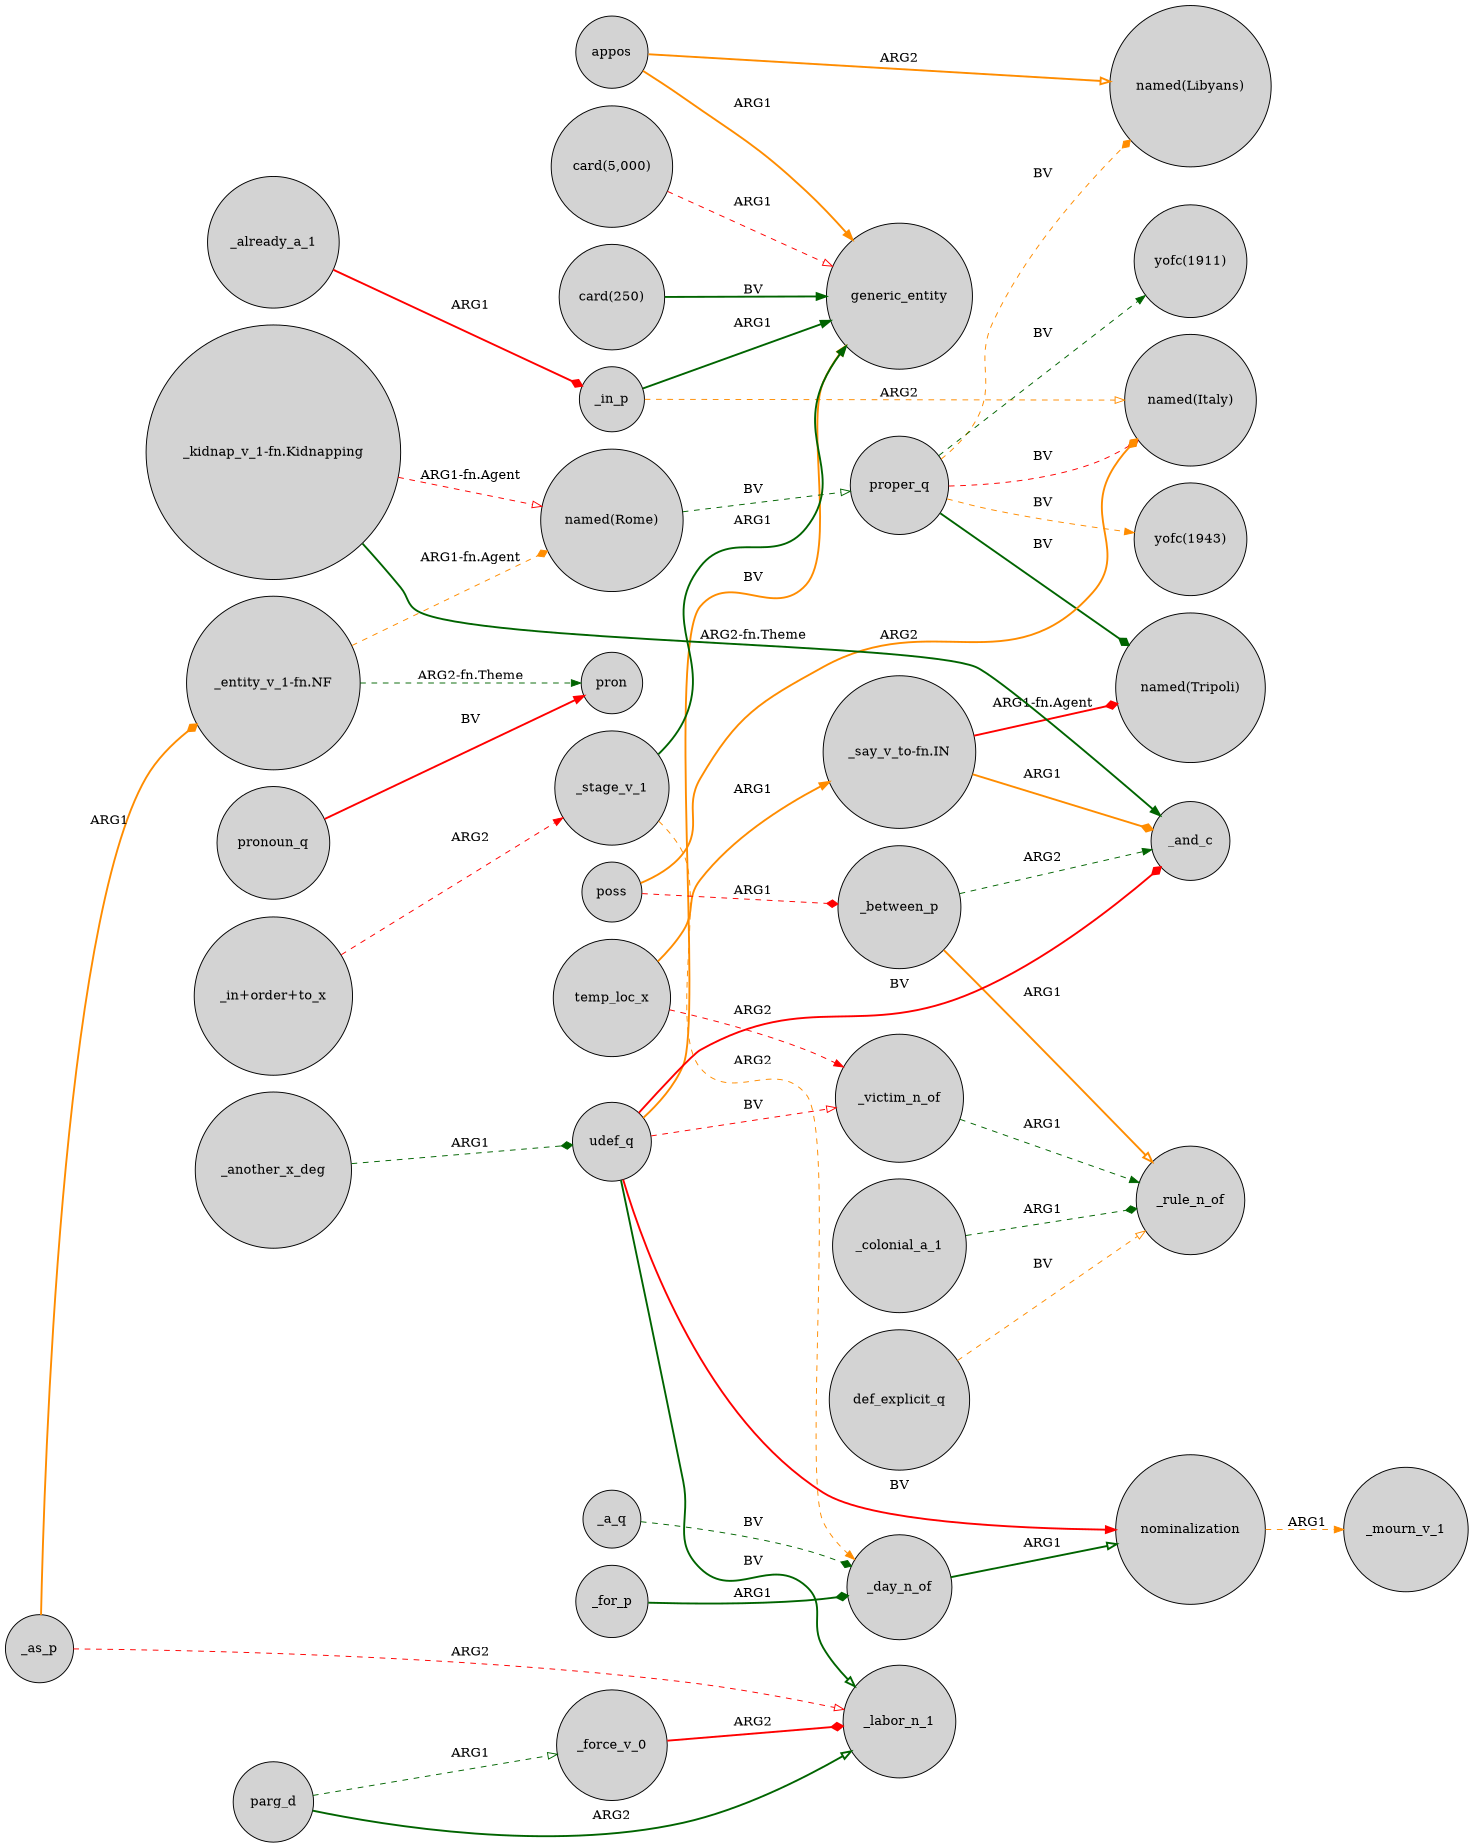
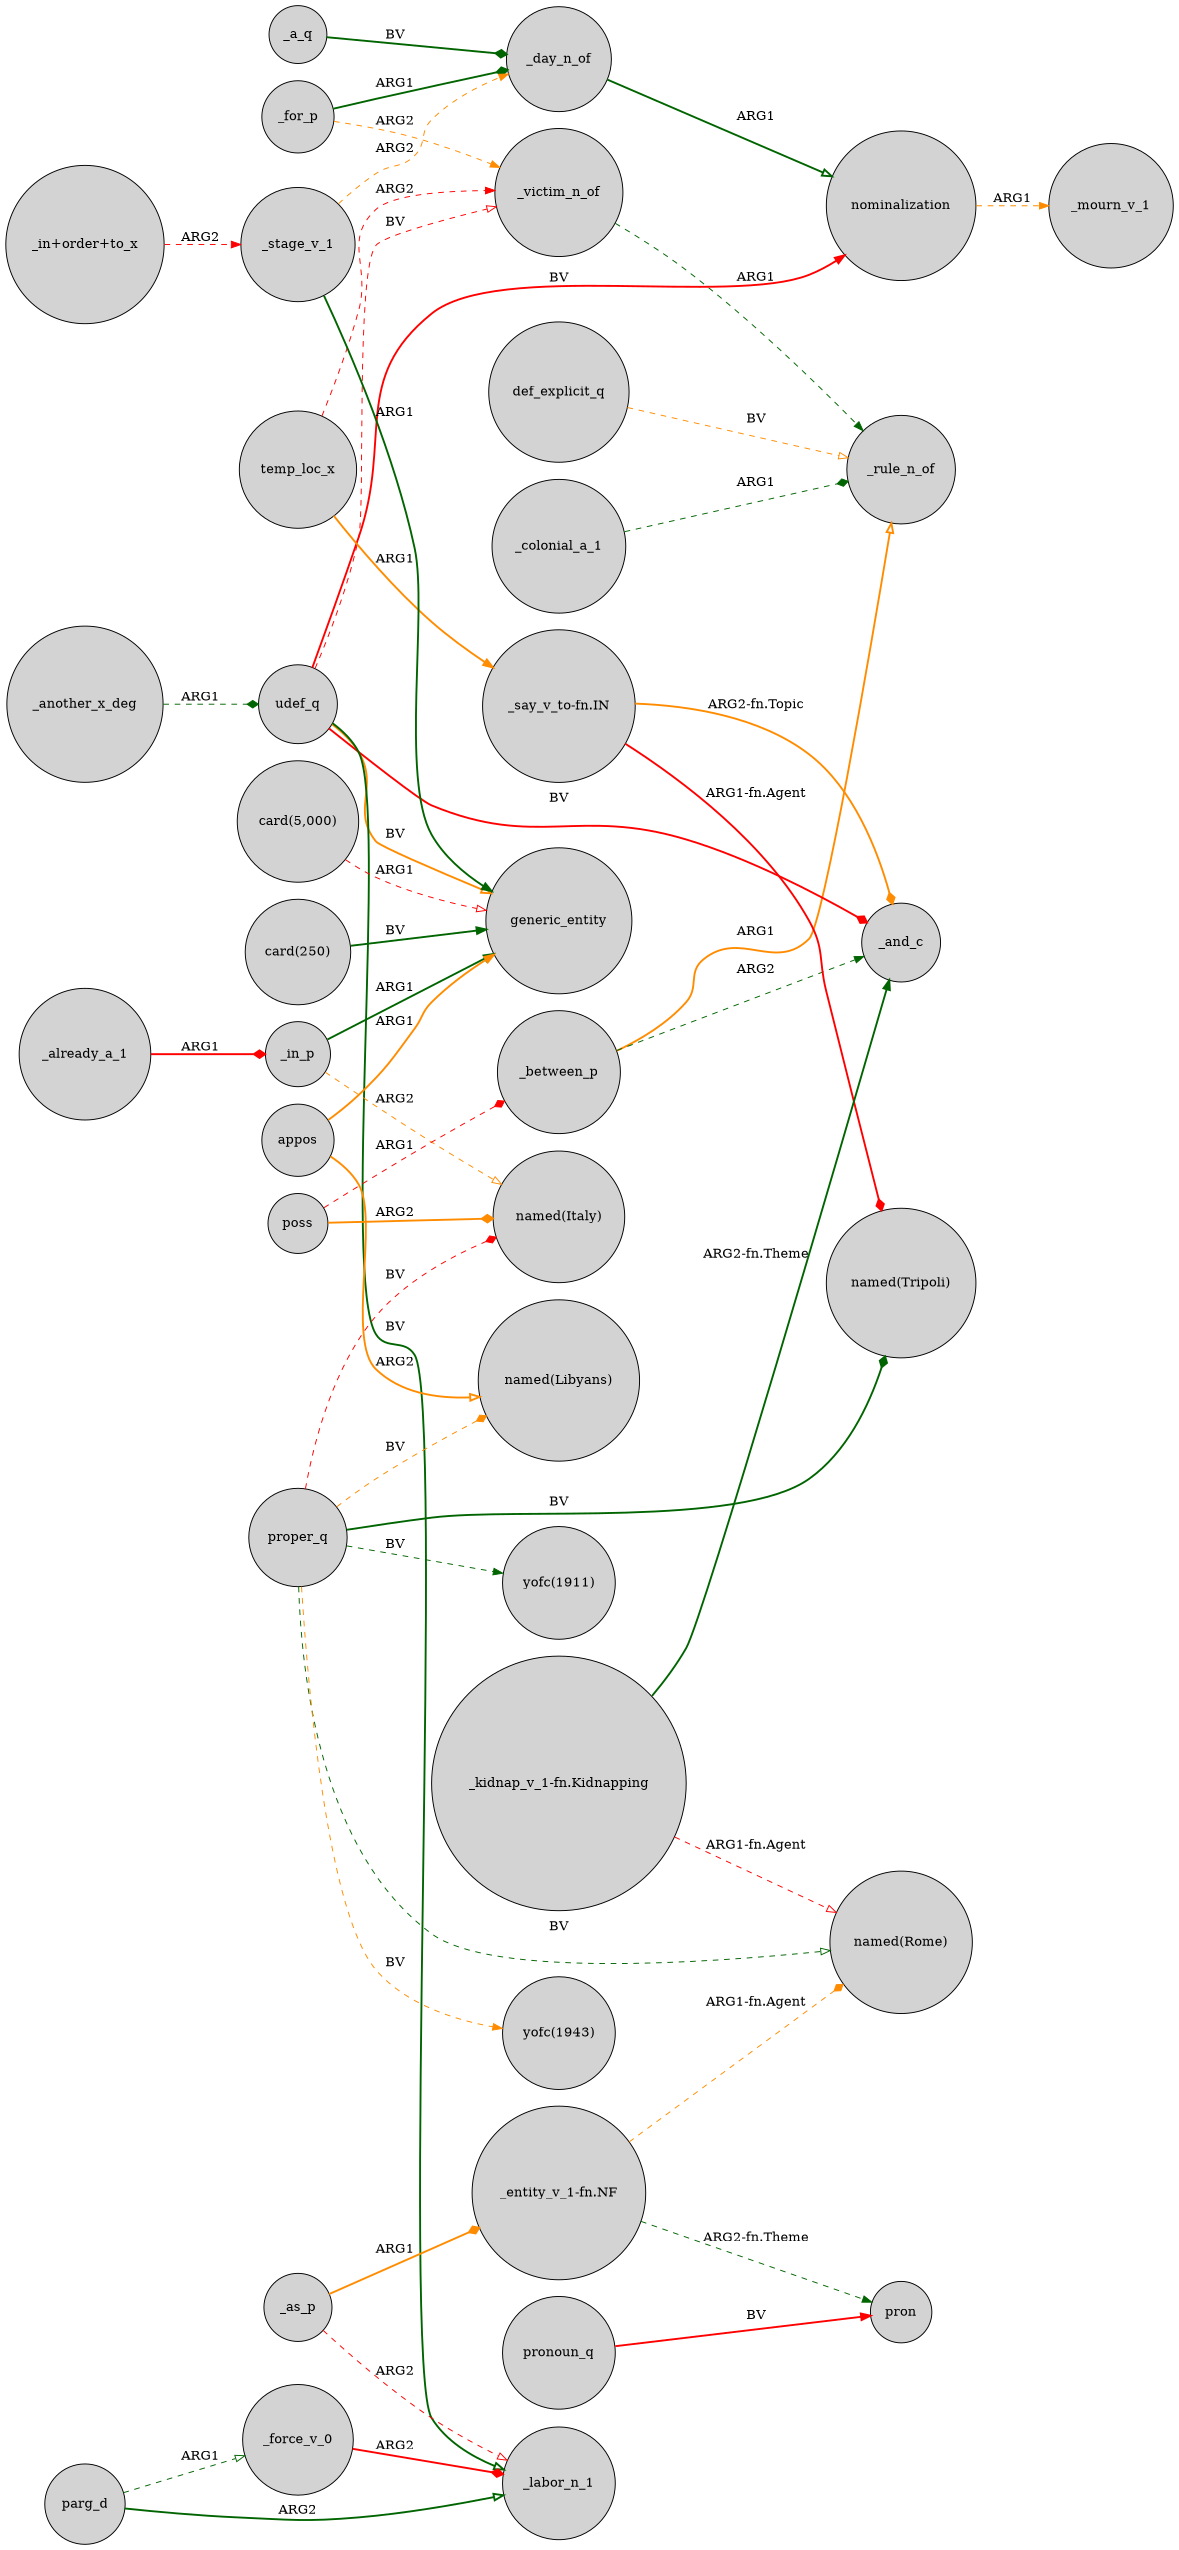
none -> (414, 138)
(762, 502) -> (436, 1936)
(1043, 774) -> (756, 705)
(742, 1536) -> (411, 45)
